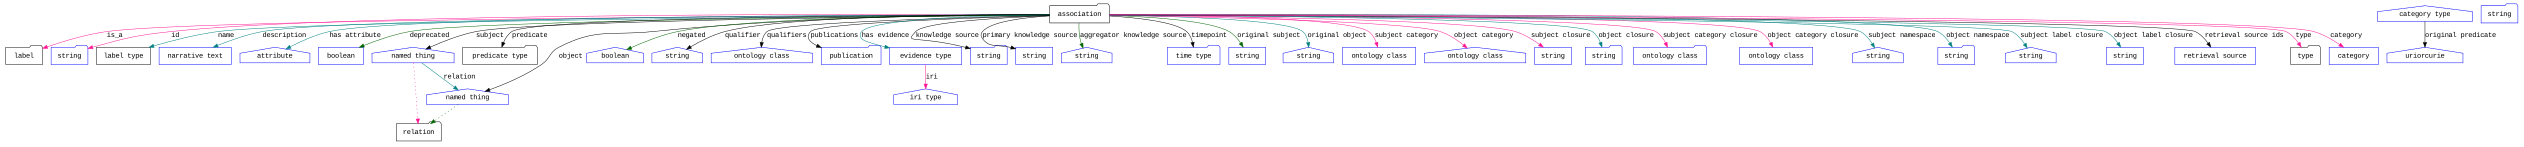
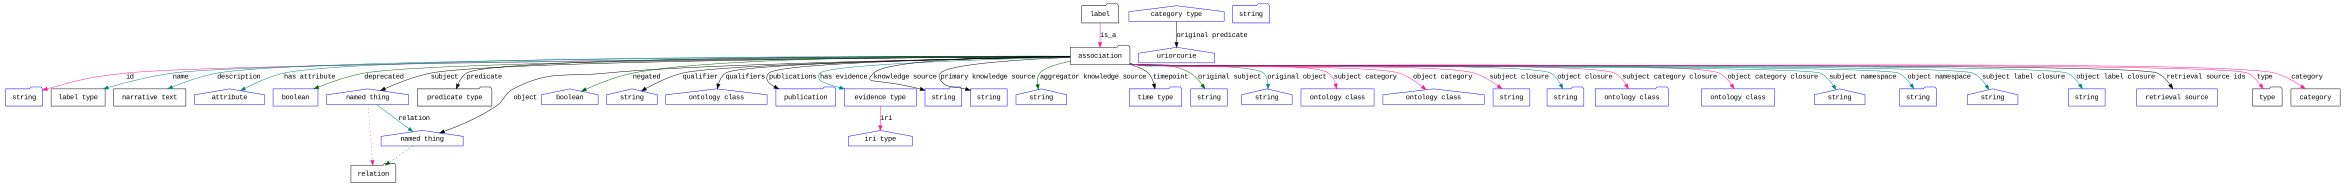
(547, 19) -> (1100, 33)
(195, 56) -> (150, 97)
(2354, 56) -> (2316, 97)
